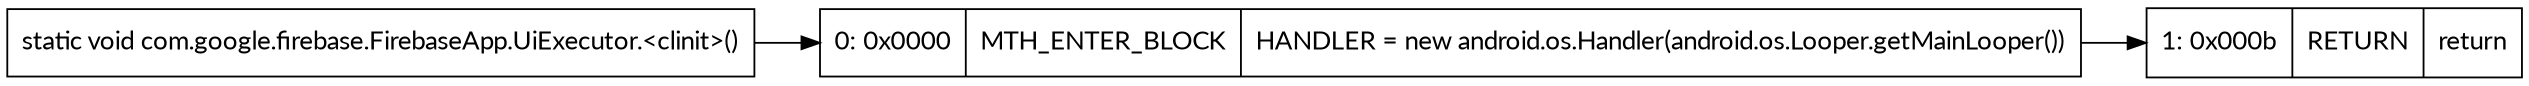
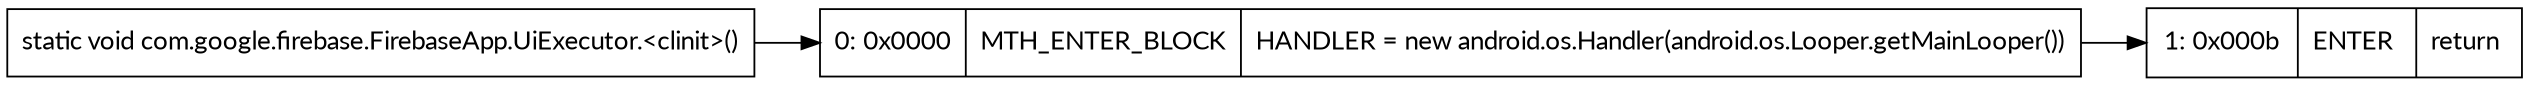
(2358, 42) -> (2353, 42)
